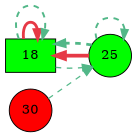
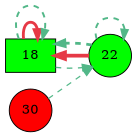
(110, 56) -> (110, 56)
